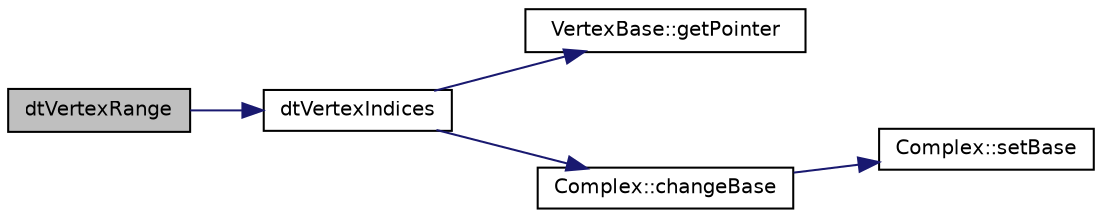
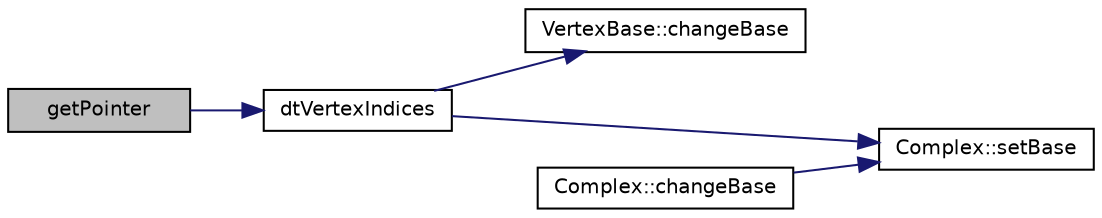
(665, 31) -> (665, 31)
(99, 110) -> (99, 110)
(502, 147) -> (655, 129)
